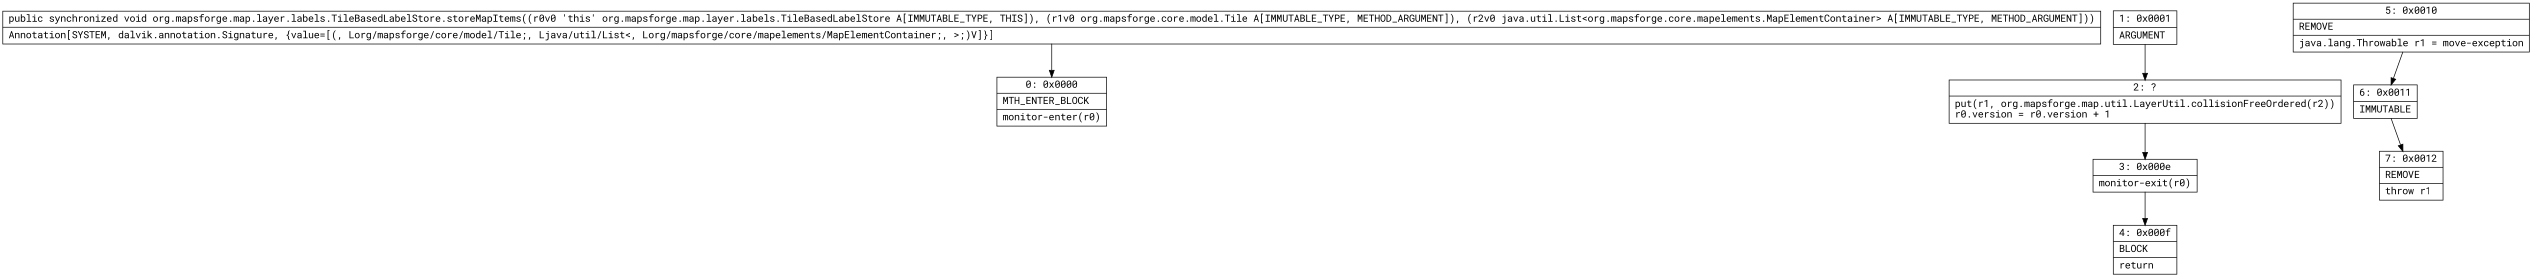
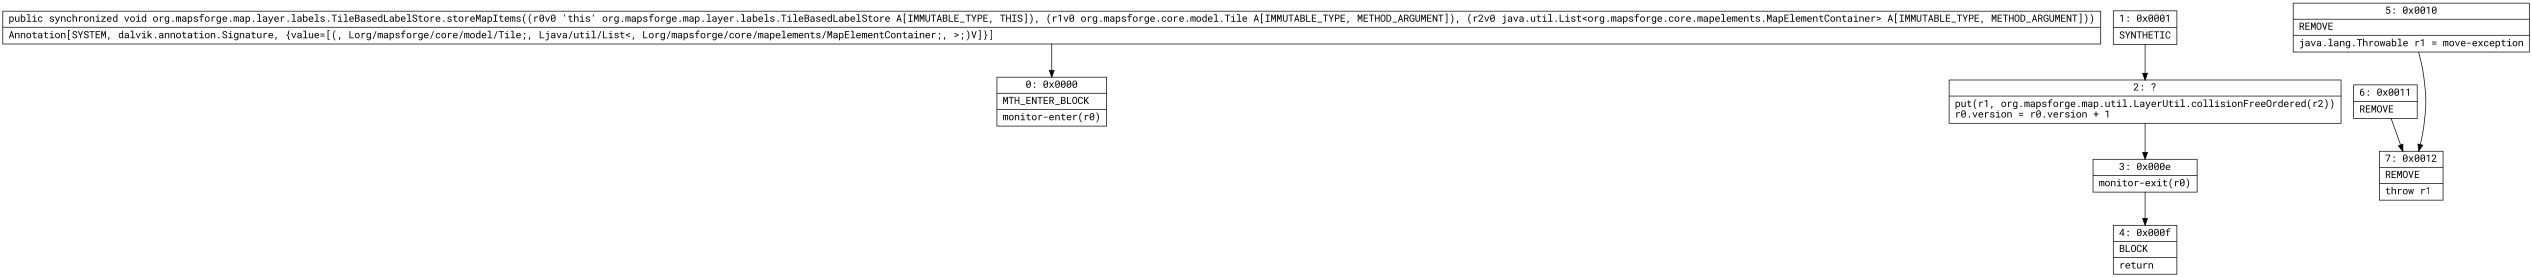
(2142, 36) -> (2145, 36)
(2398, 65) -> (2426, 98)
(2385, 110) -> (2377, 110)
